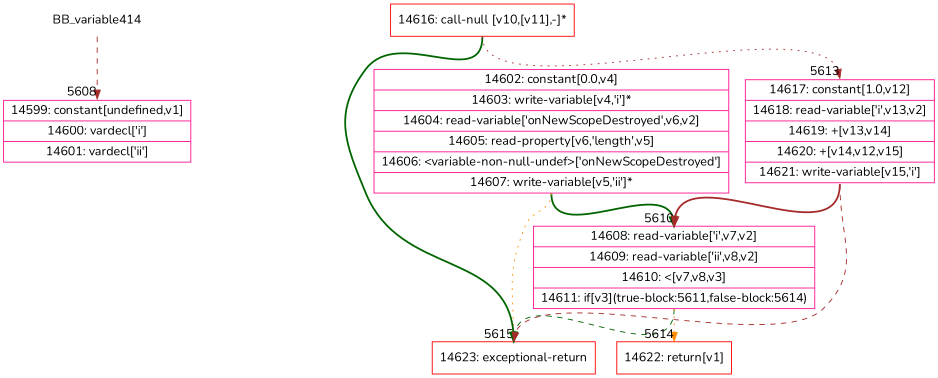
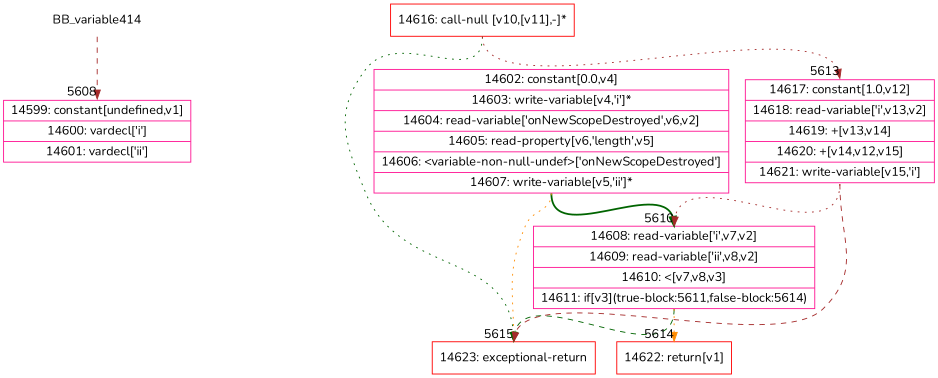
(355, 167) -> (355, 167)
(761, 206) -> (761, 206)
